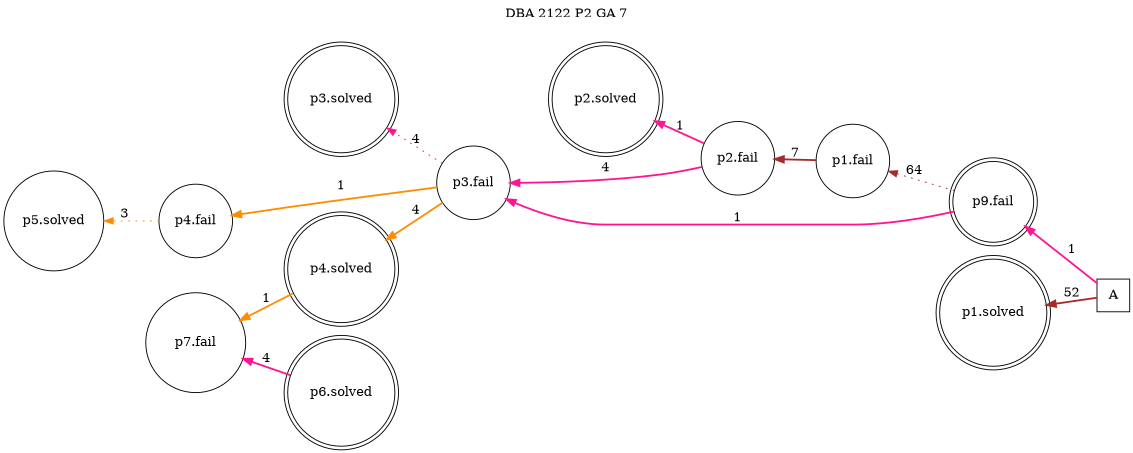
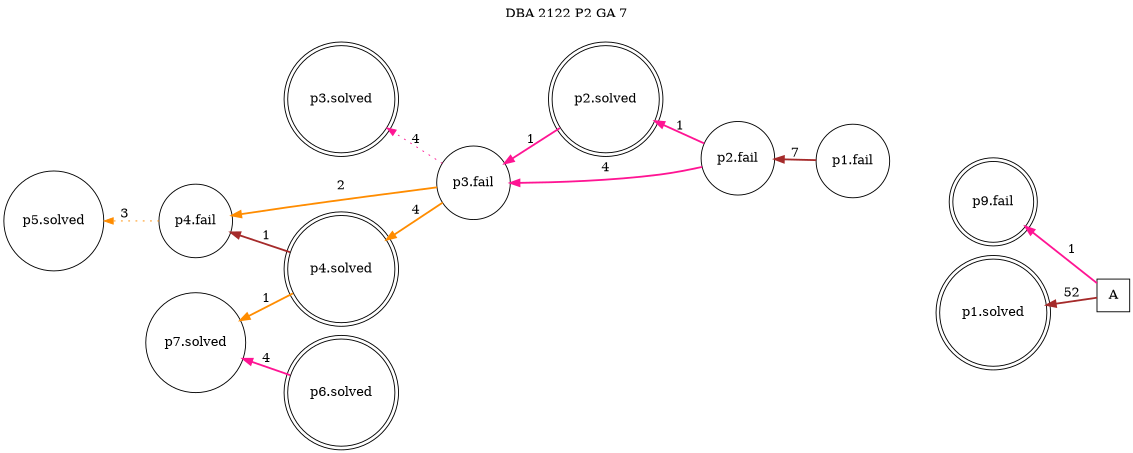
(926, 182) -> none
(341, 186) -> (341, 186)
(733, 225) -> (536, 143)
none -> (265, 244)
(196, 343) -> (196, 343)
